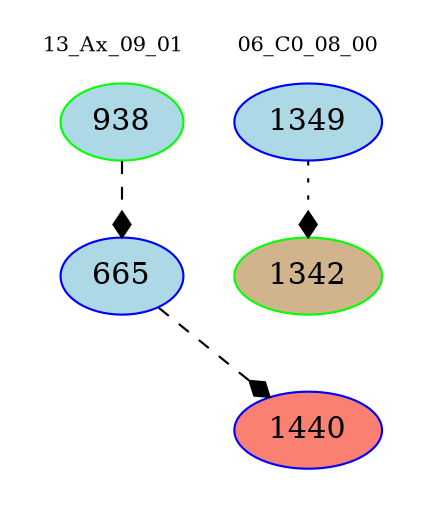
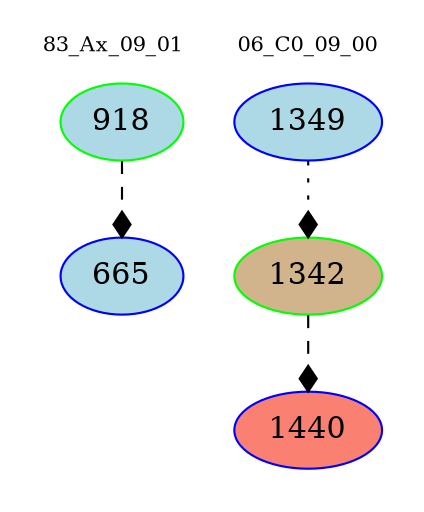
(113, 46) -> (113, 46)
(308, 46) -> (308, 46)
(122, 122) -> (122, 122)
(204, 344) -> (308, 341)
